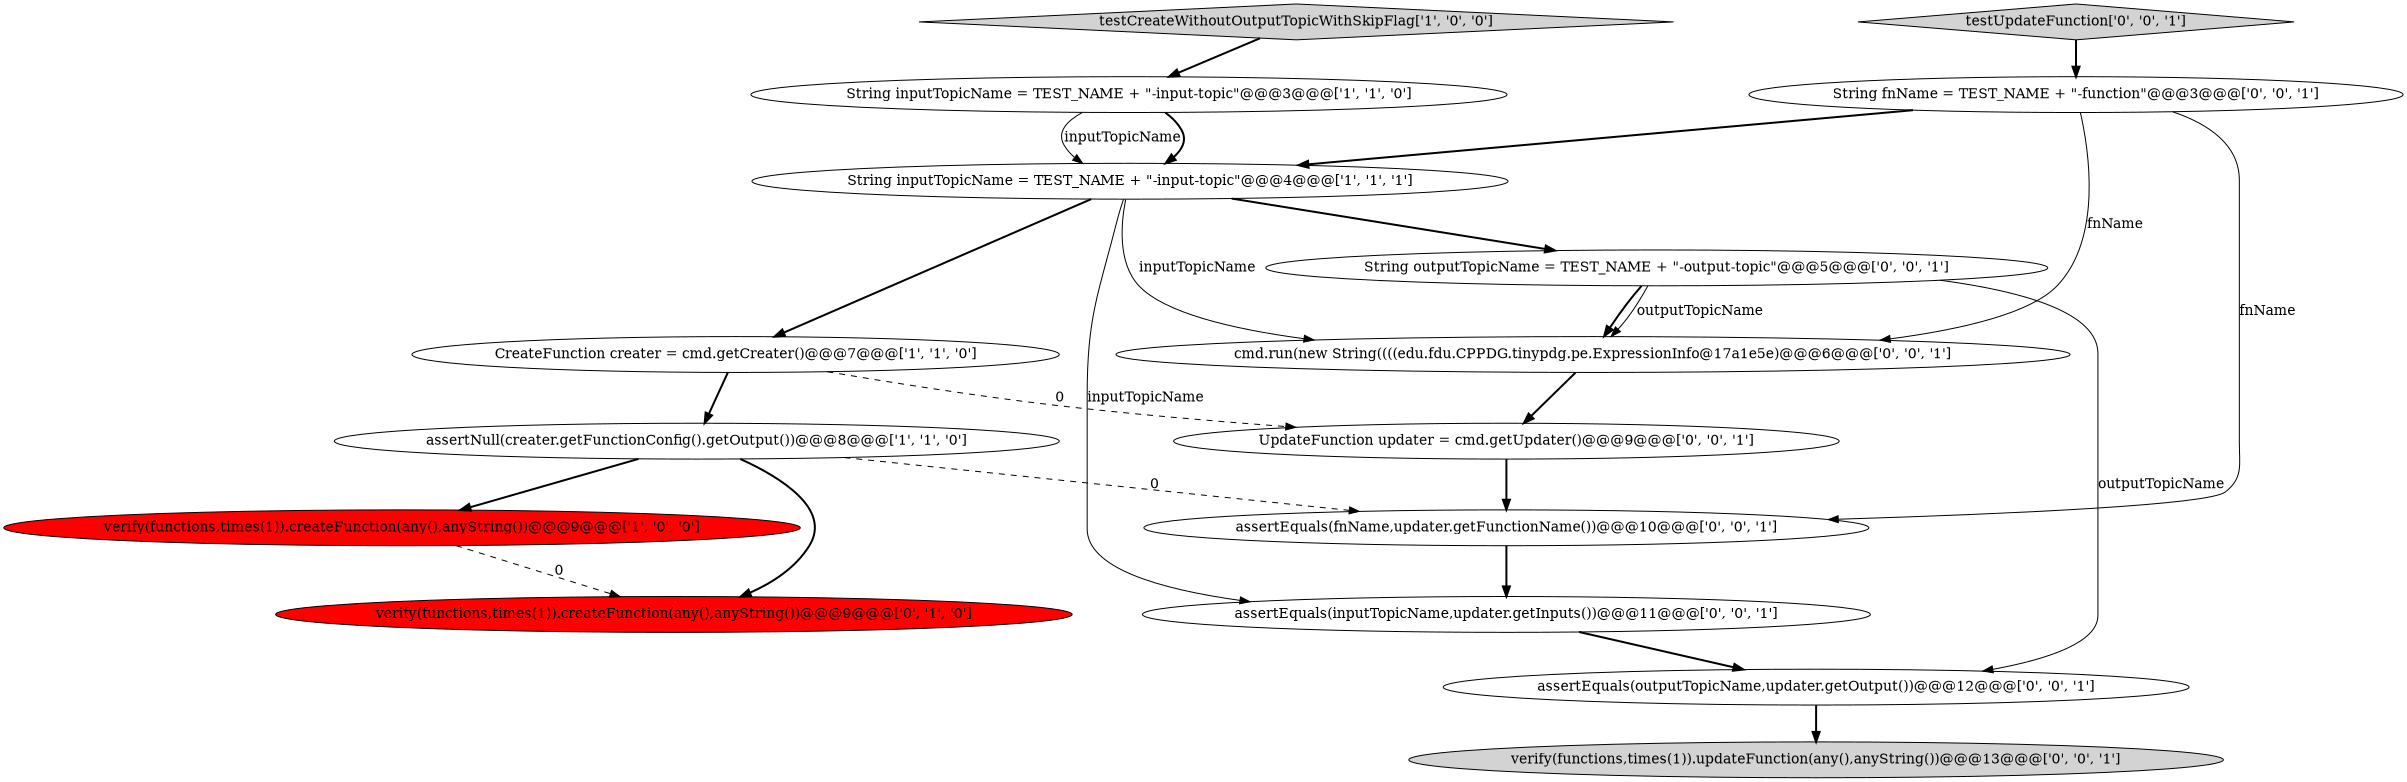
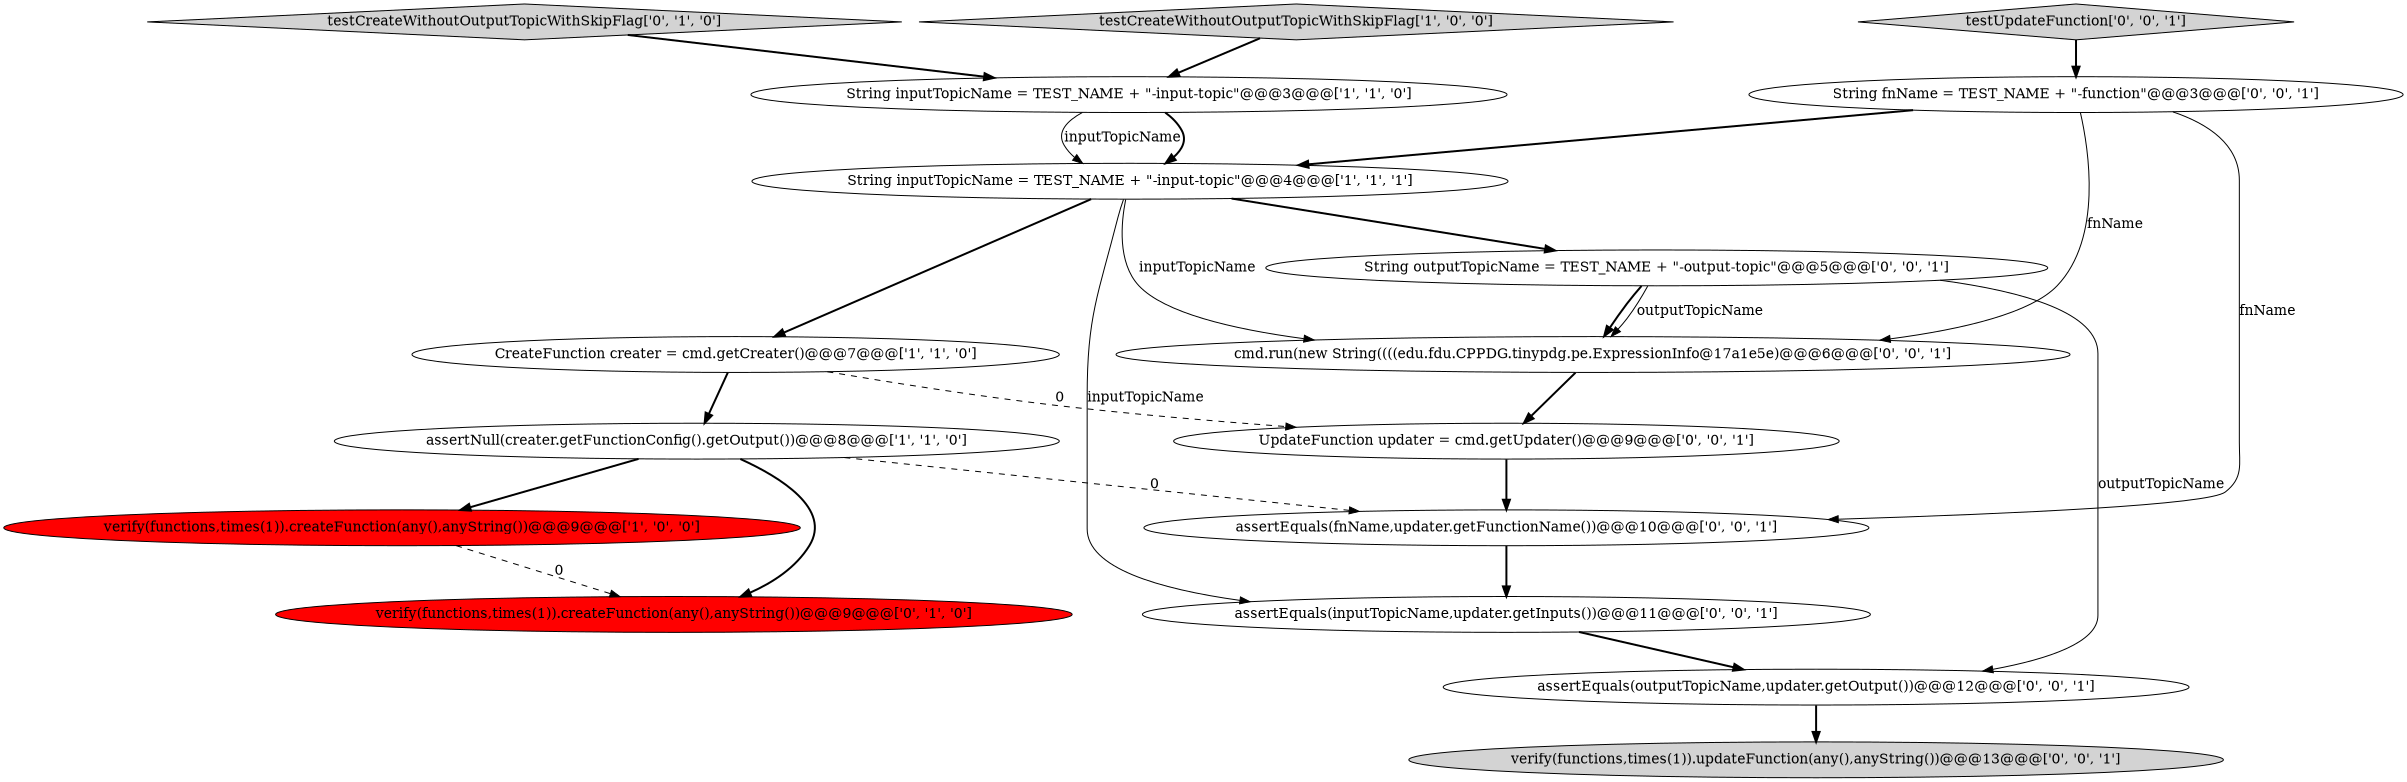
none -> (525, 22)
